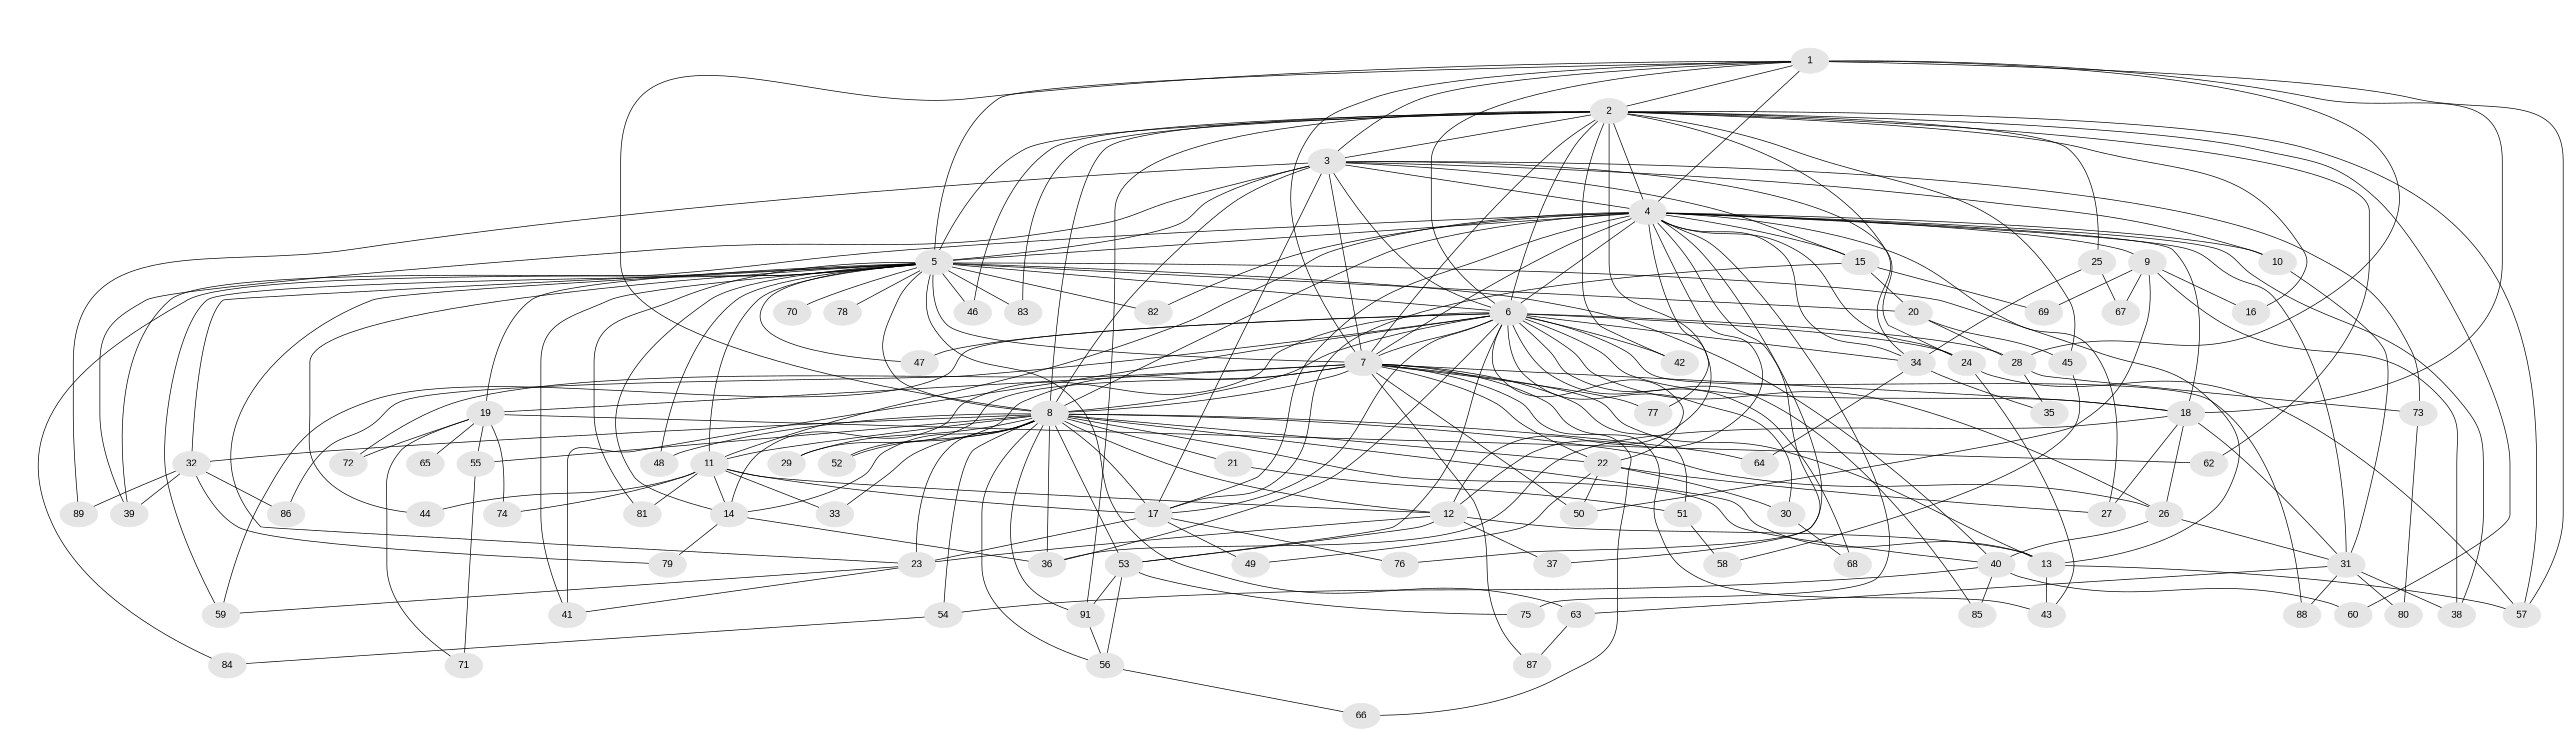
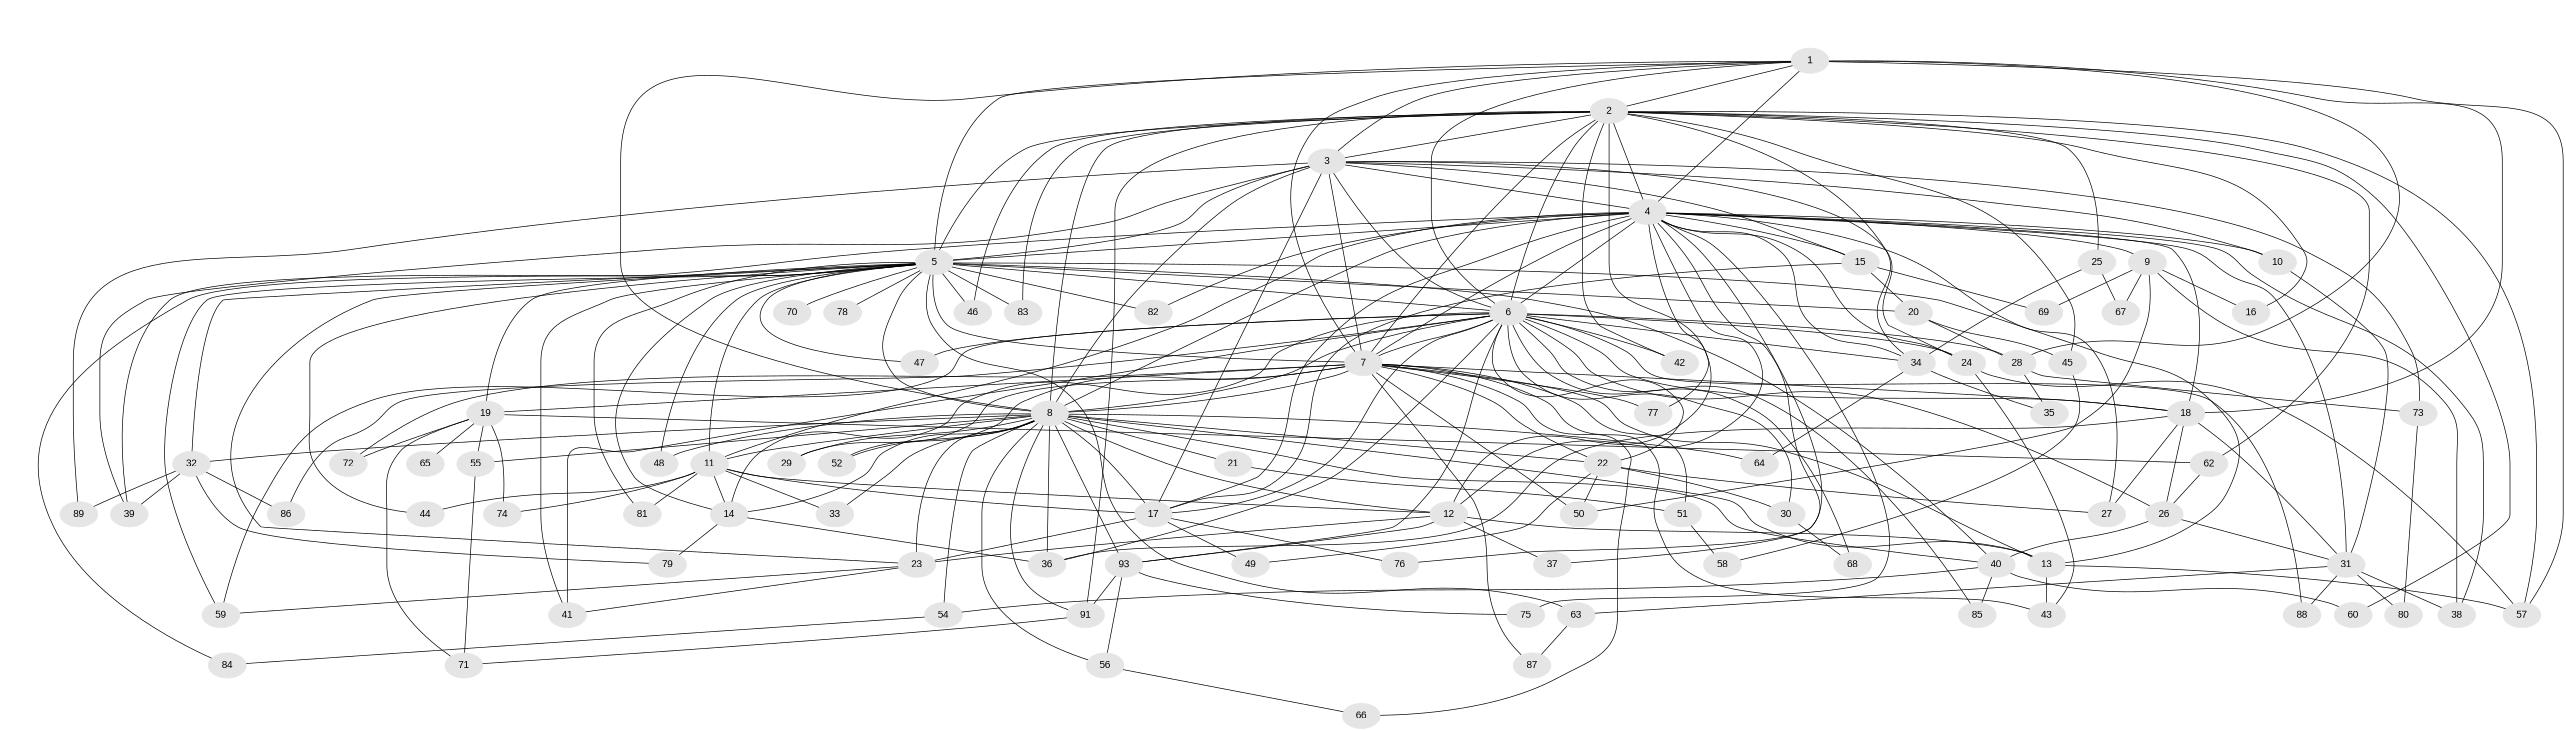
(1664, 459) -> (2187, 489)
(1124, 565) -> (1124, 565)
(1095, 640) -> (775, 643)
